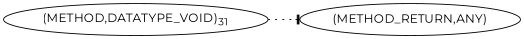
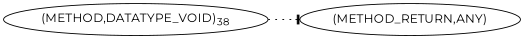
(224, 18) -> (224, 18)
